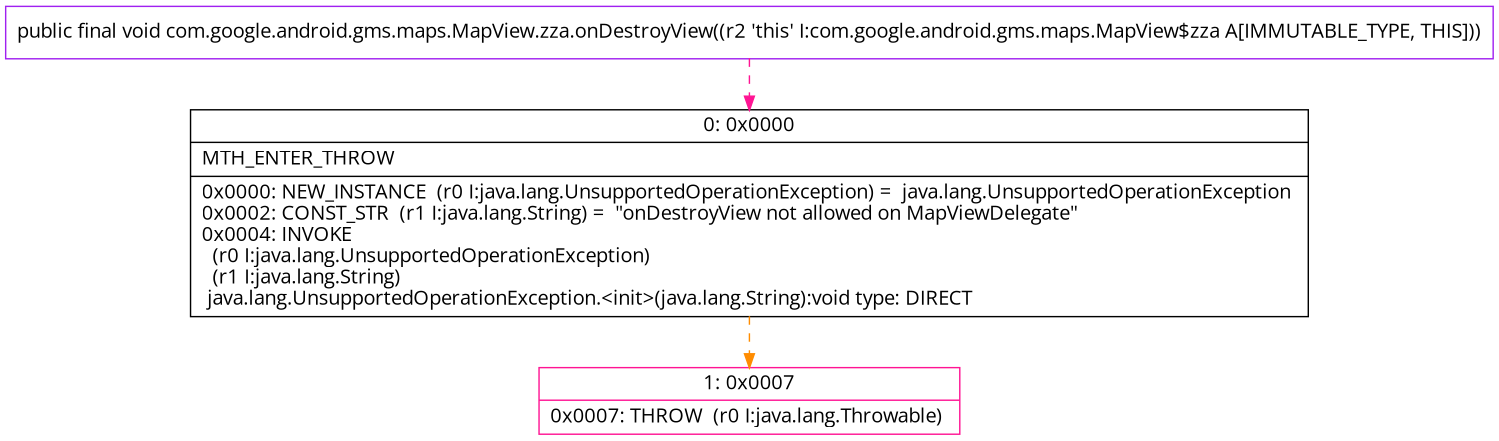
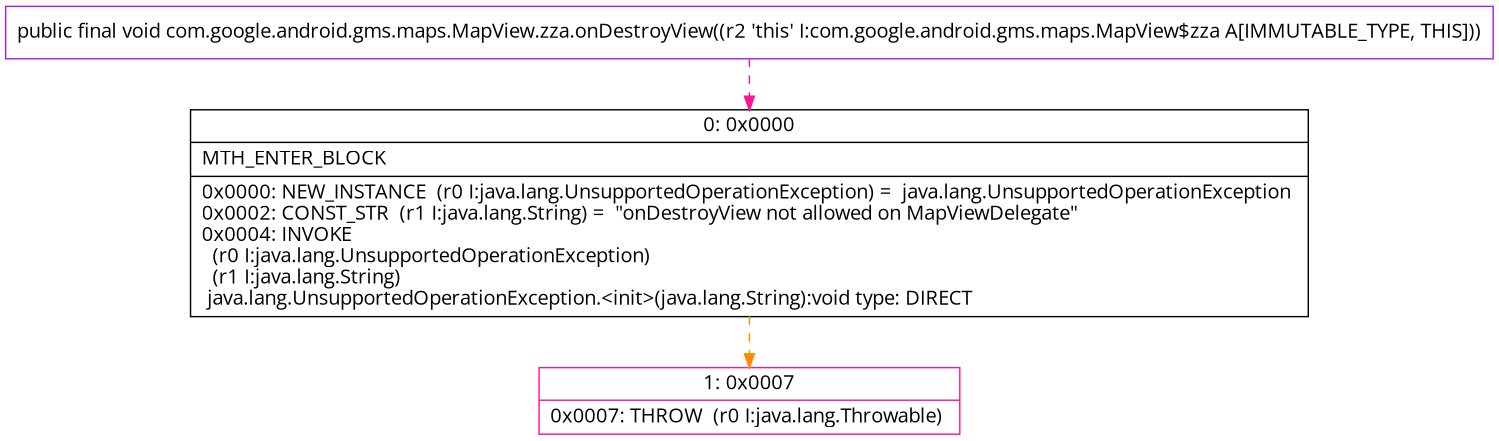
(298, 159) -> (294, 159)
